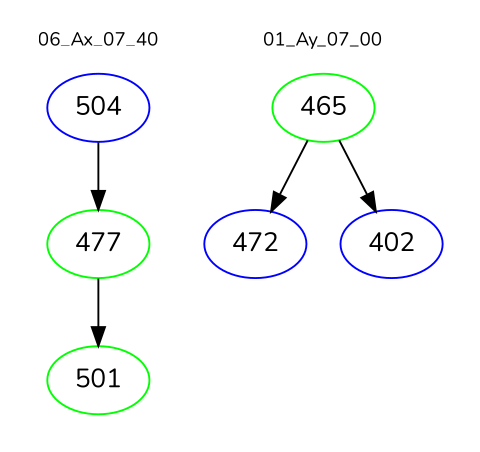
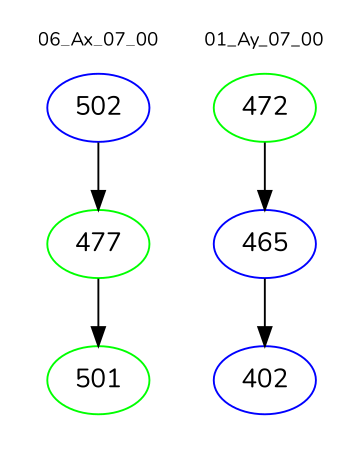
(98, 41) -> (98, 41)
(98, 108) -> (98, 108)
(323, 108) -> (265, 244)
(294, 167) -> (265, 167)
(255, 244) -> (265, 108)
